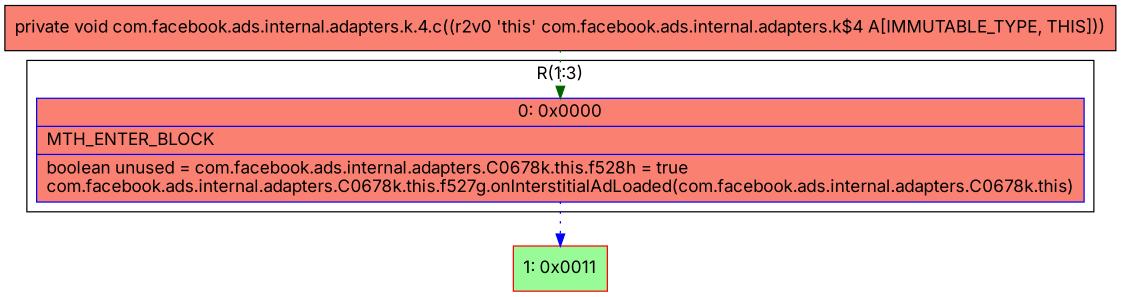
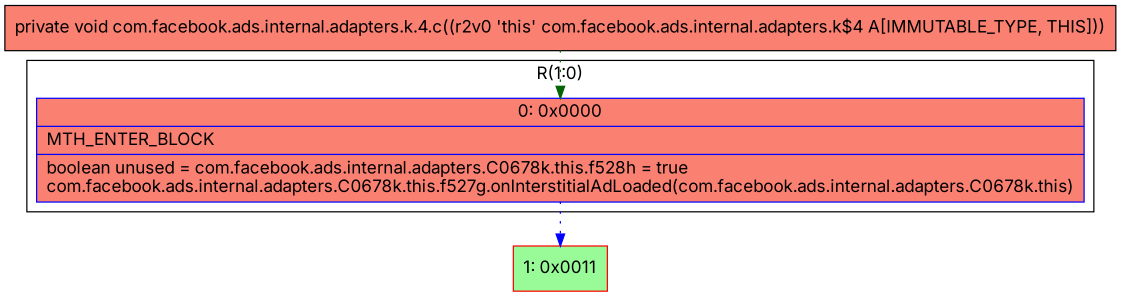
(560, 74) -> (560, 74)
